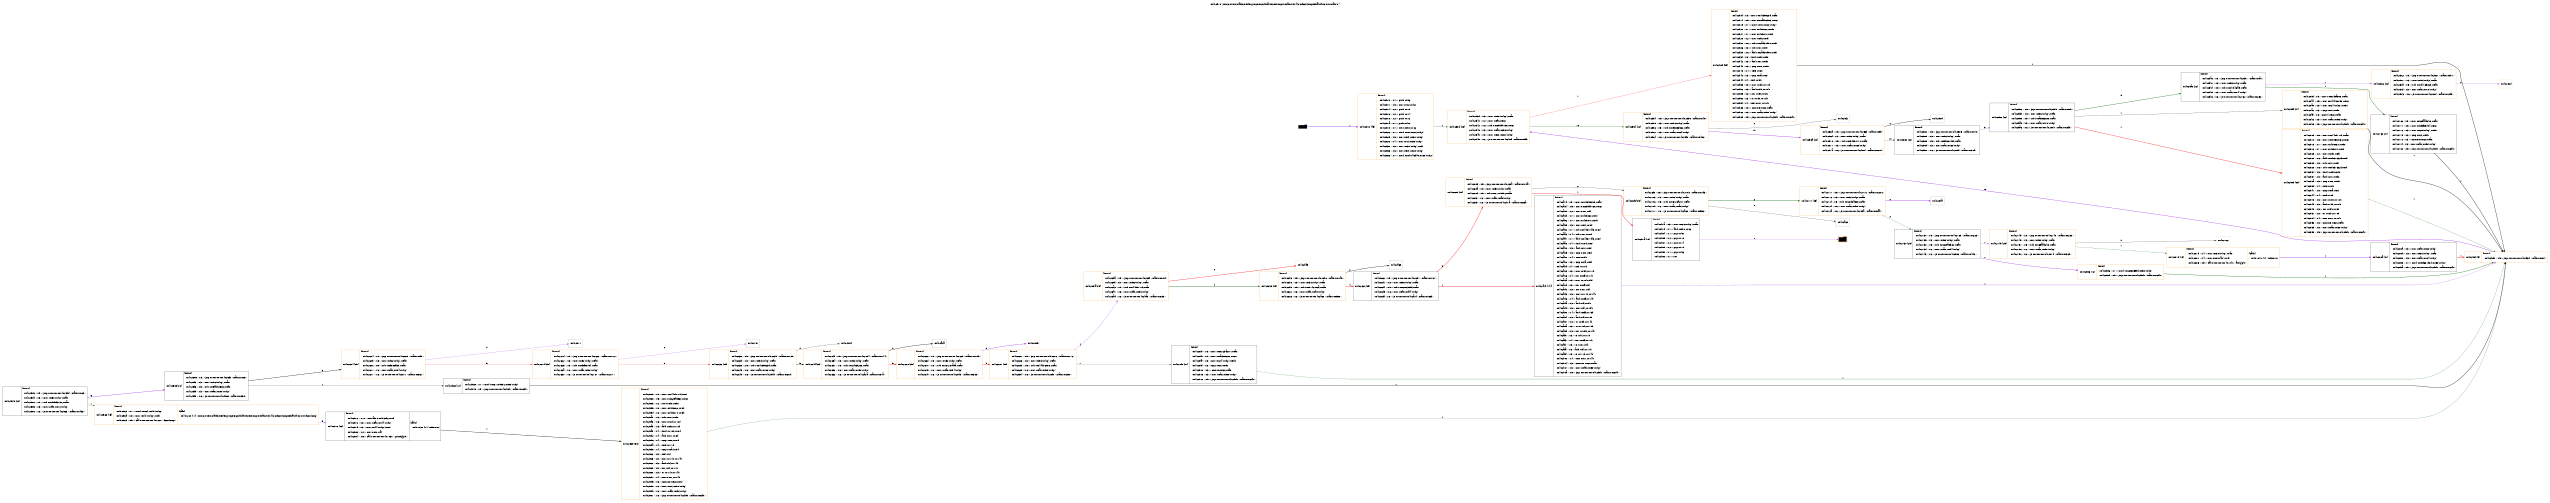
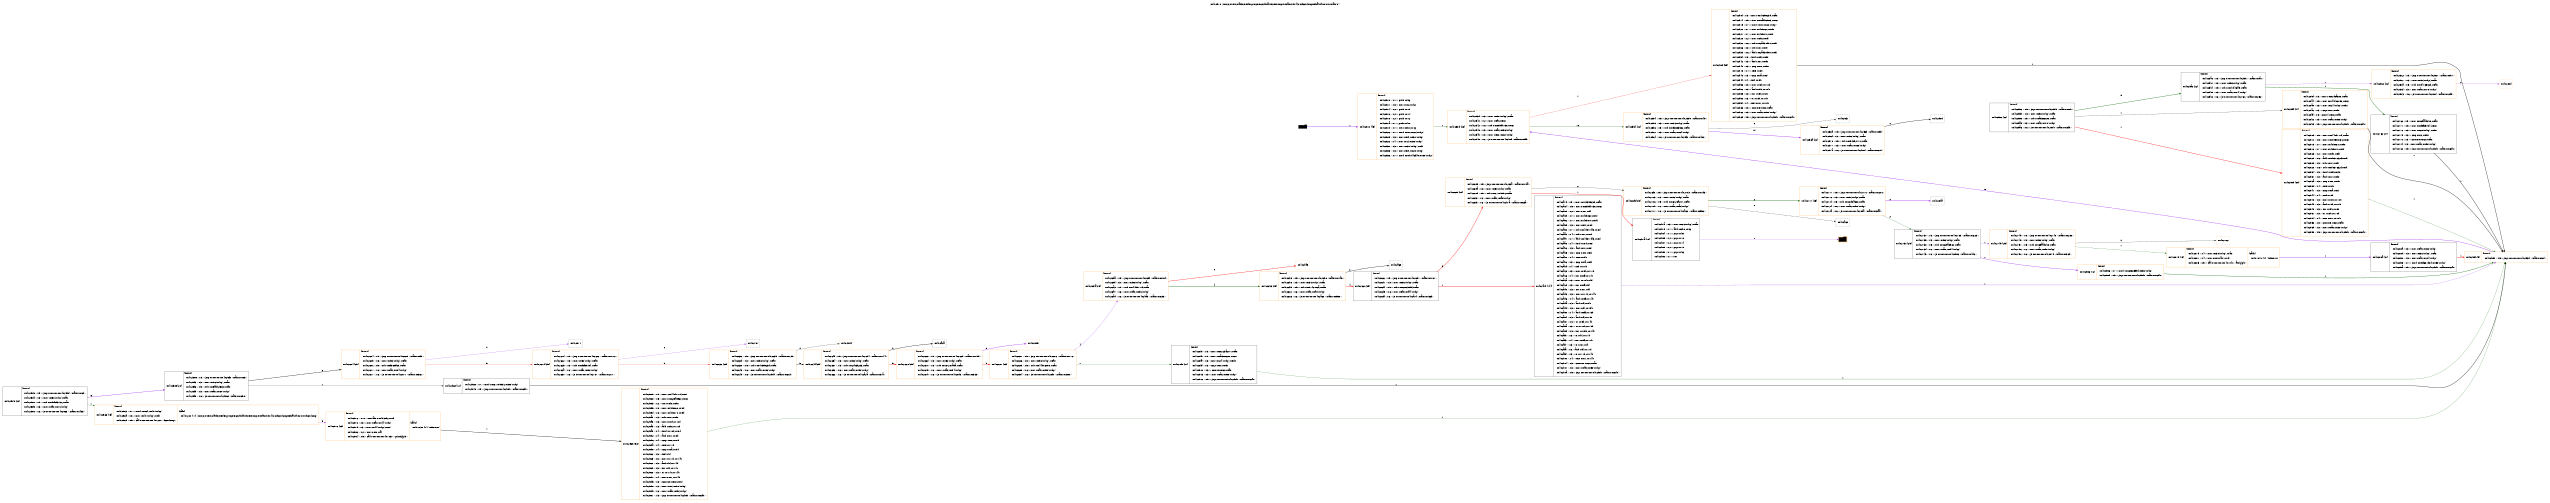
(1937, 140) -> none
(383, 426) -> (383, 426)
